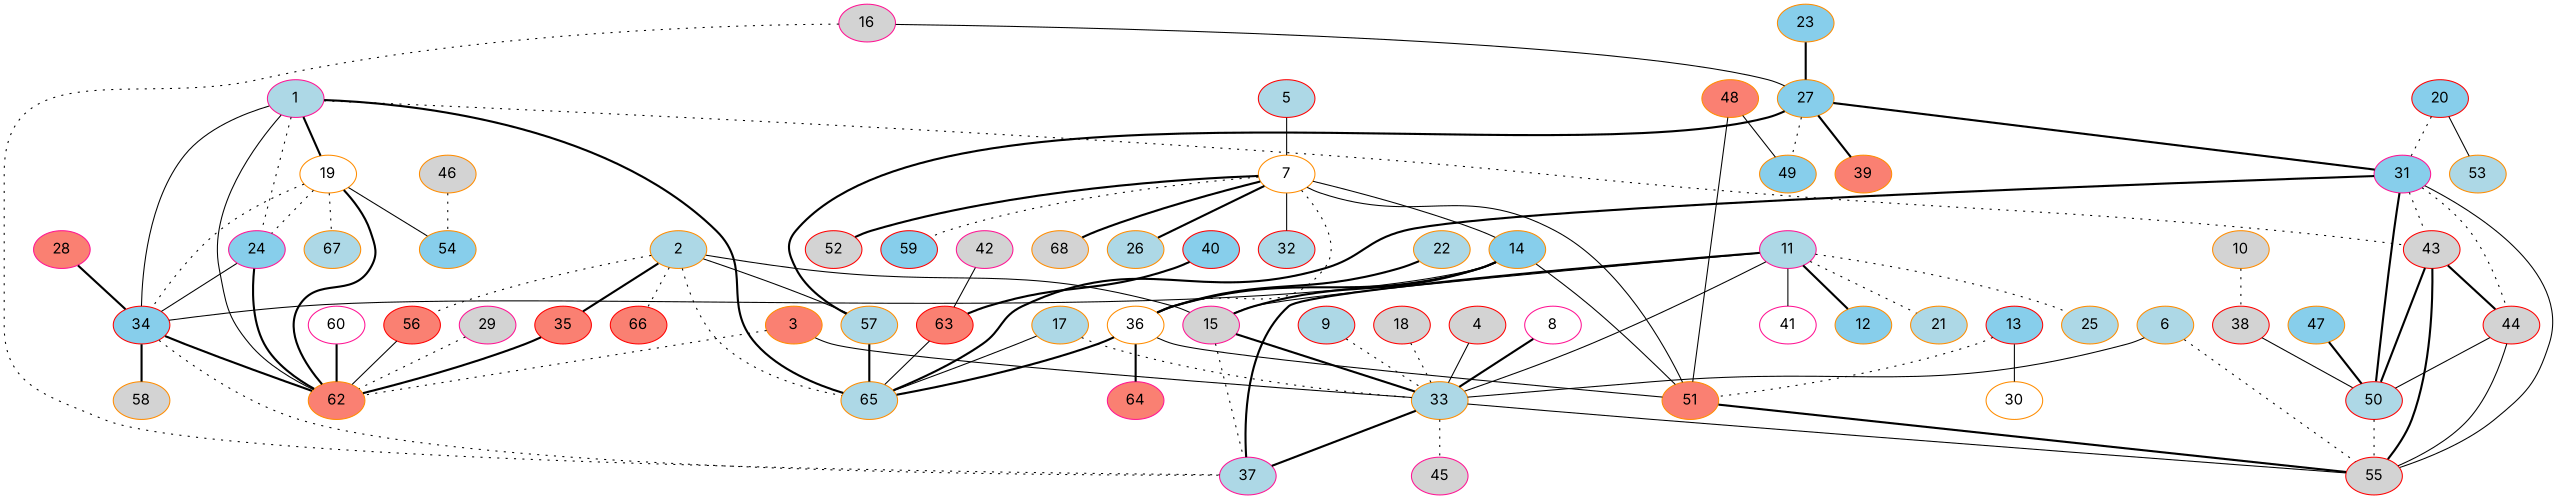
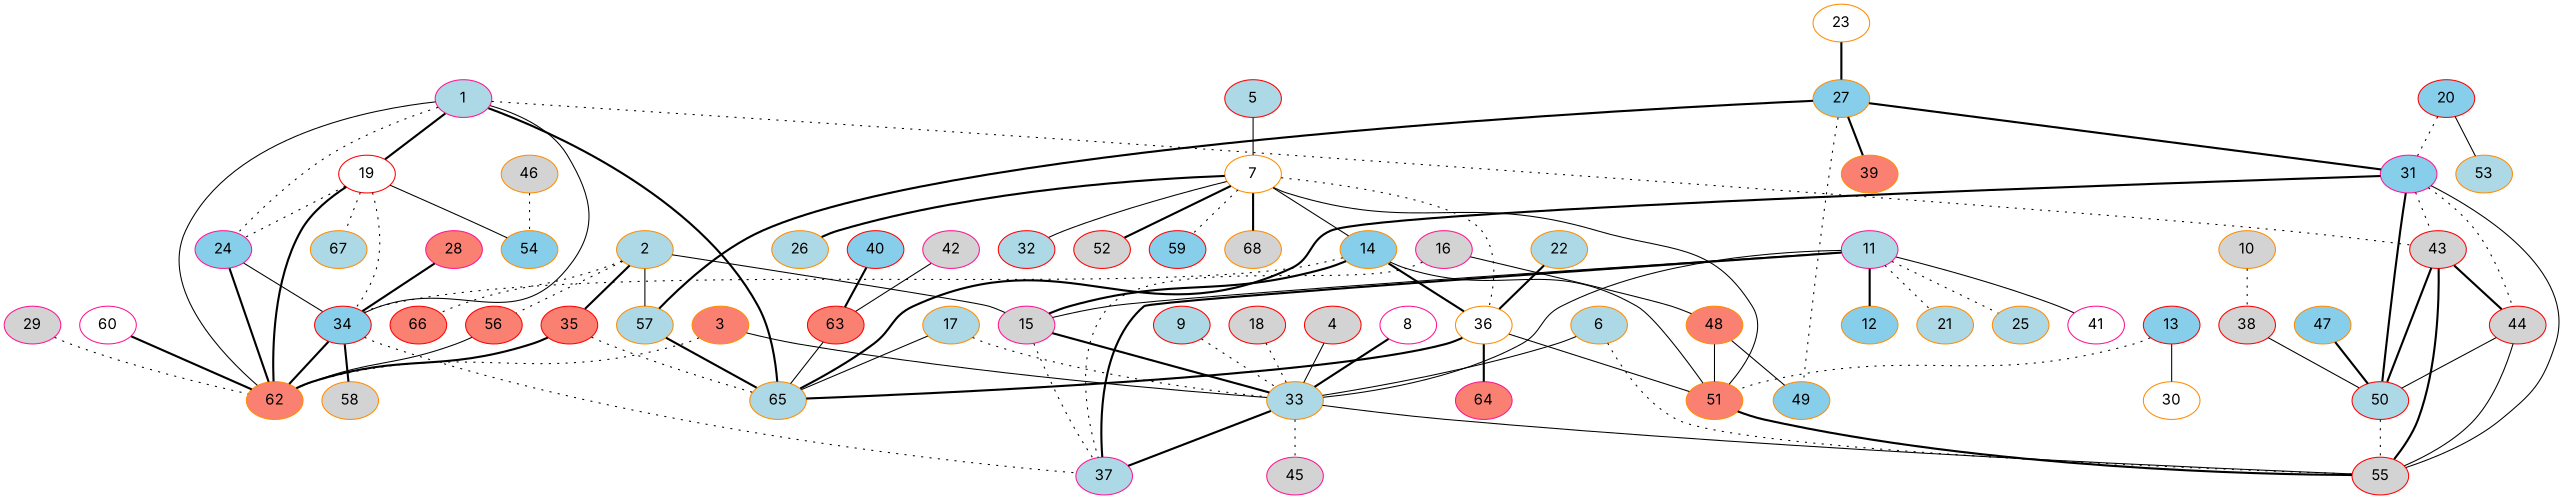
(1806, 23) -> (1841, 23)
(1342, 38) -> (1631, 296)
(328, 174) -> (367, 174)
(867, 303) -> (877, 279)
(740, 358) -> (671, 367)
